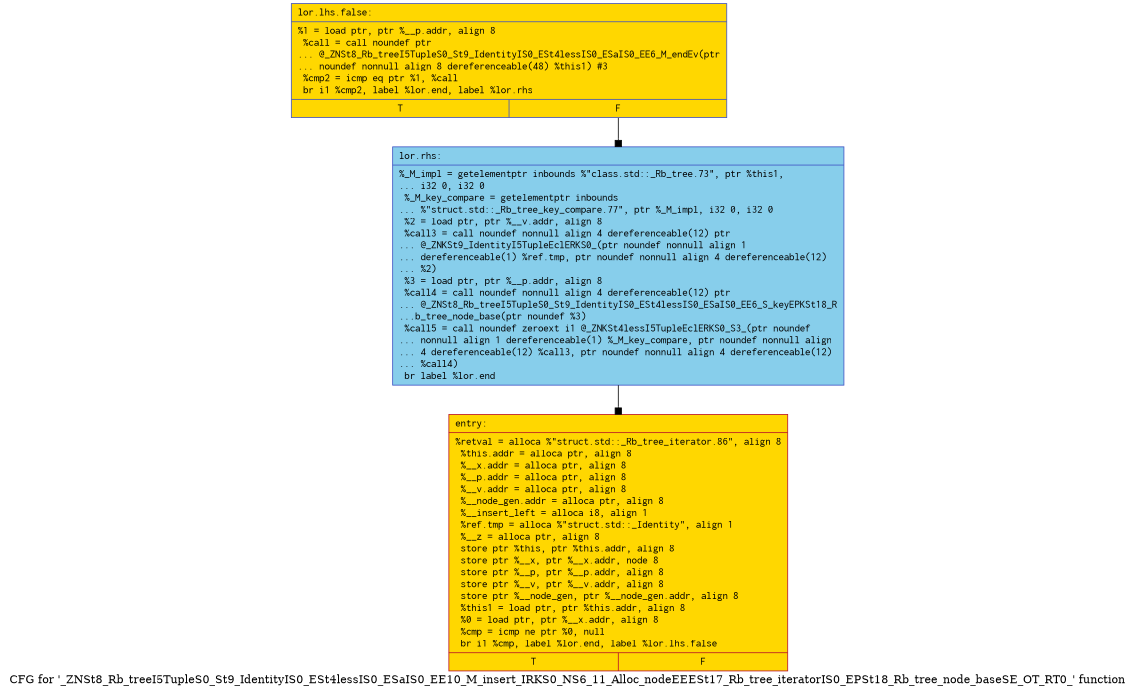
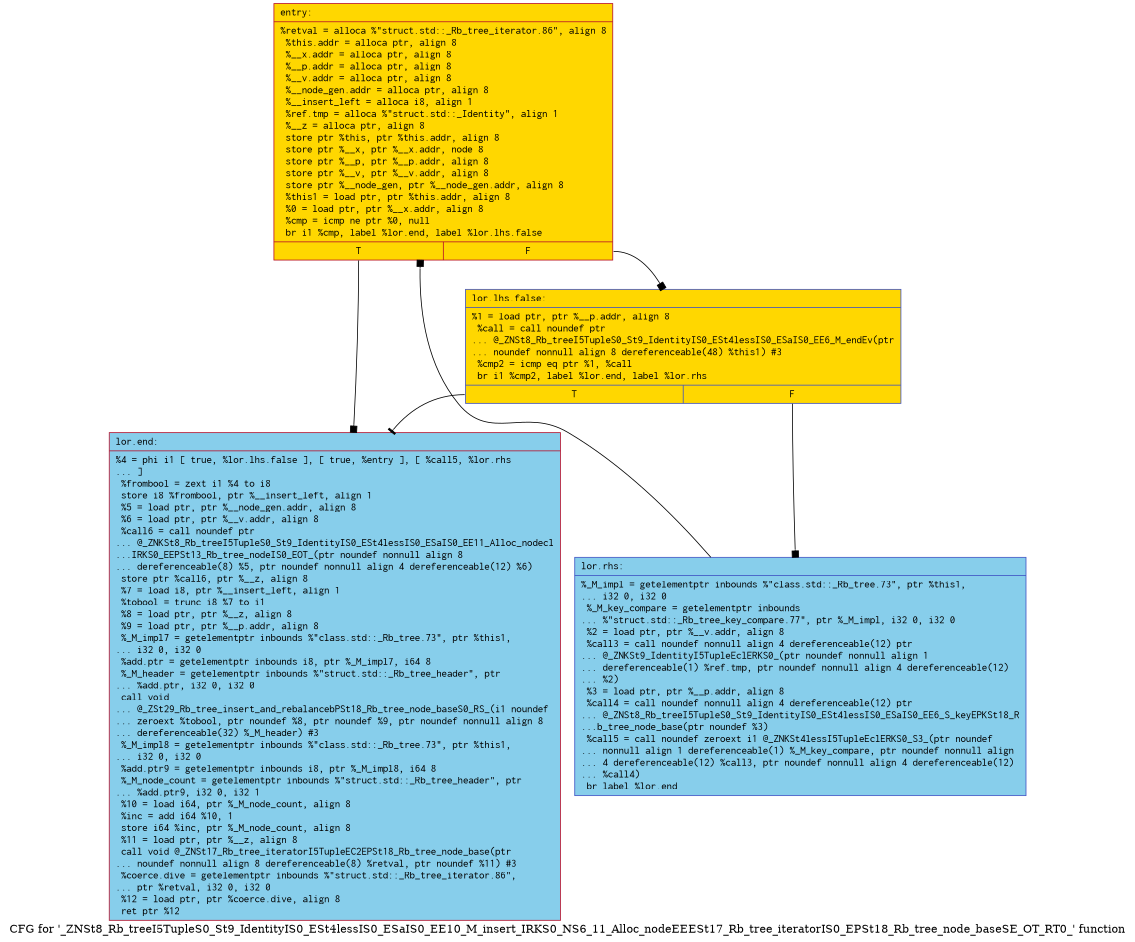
none -> (640, 261)
none -> (335, 676)
